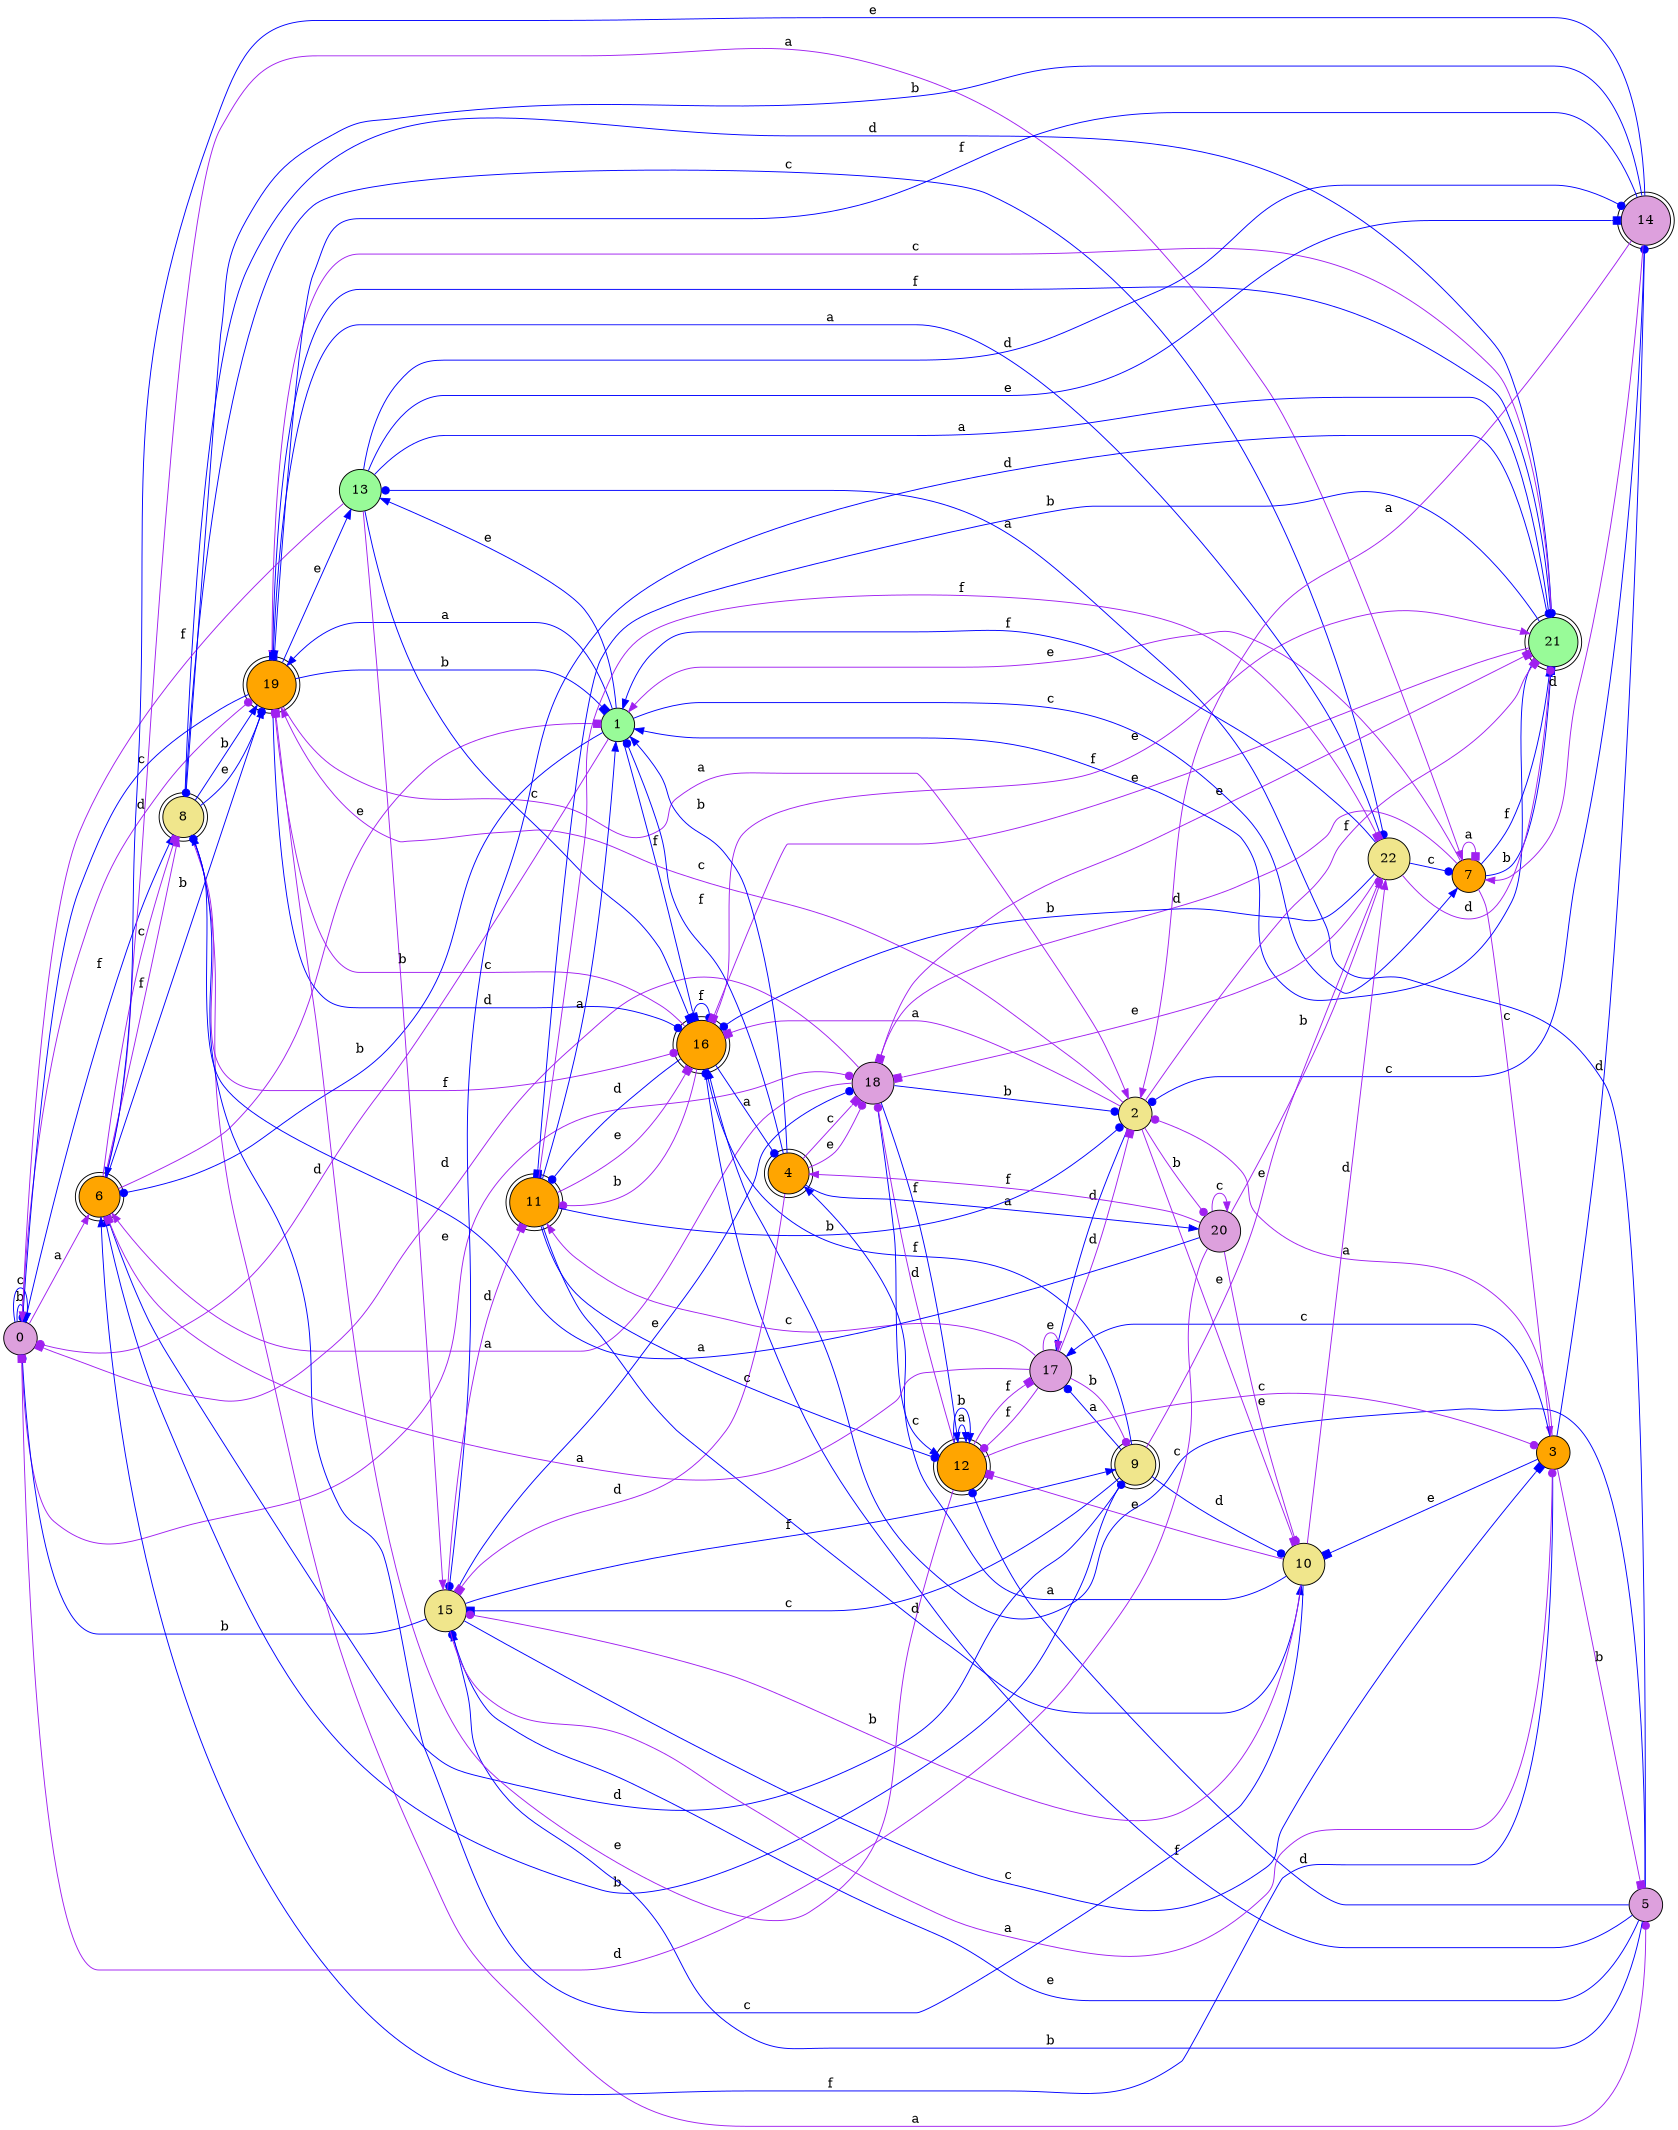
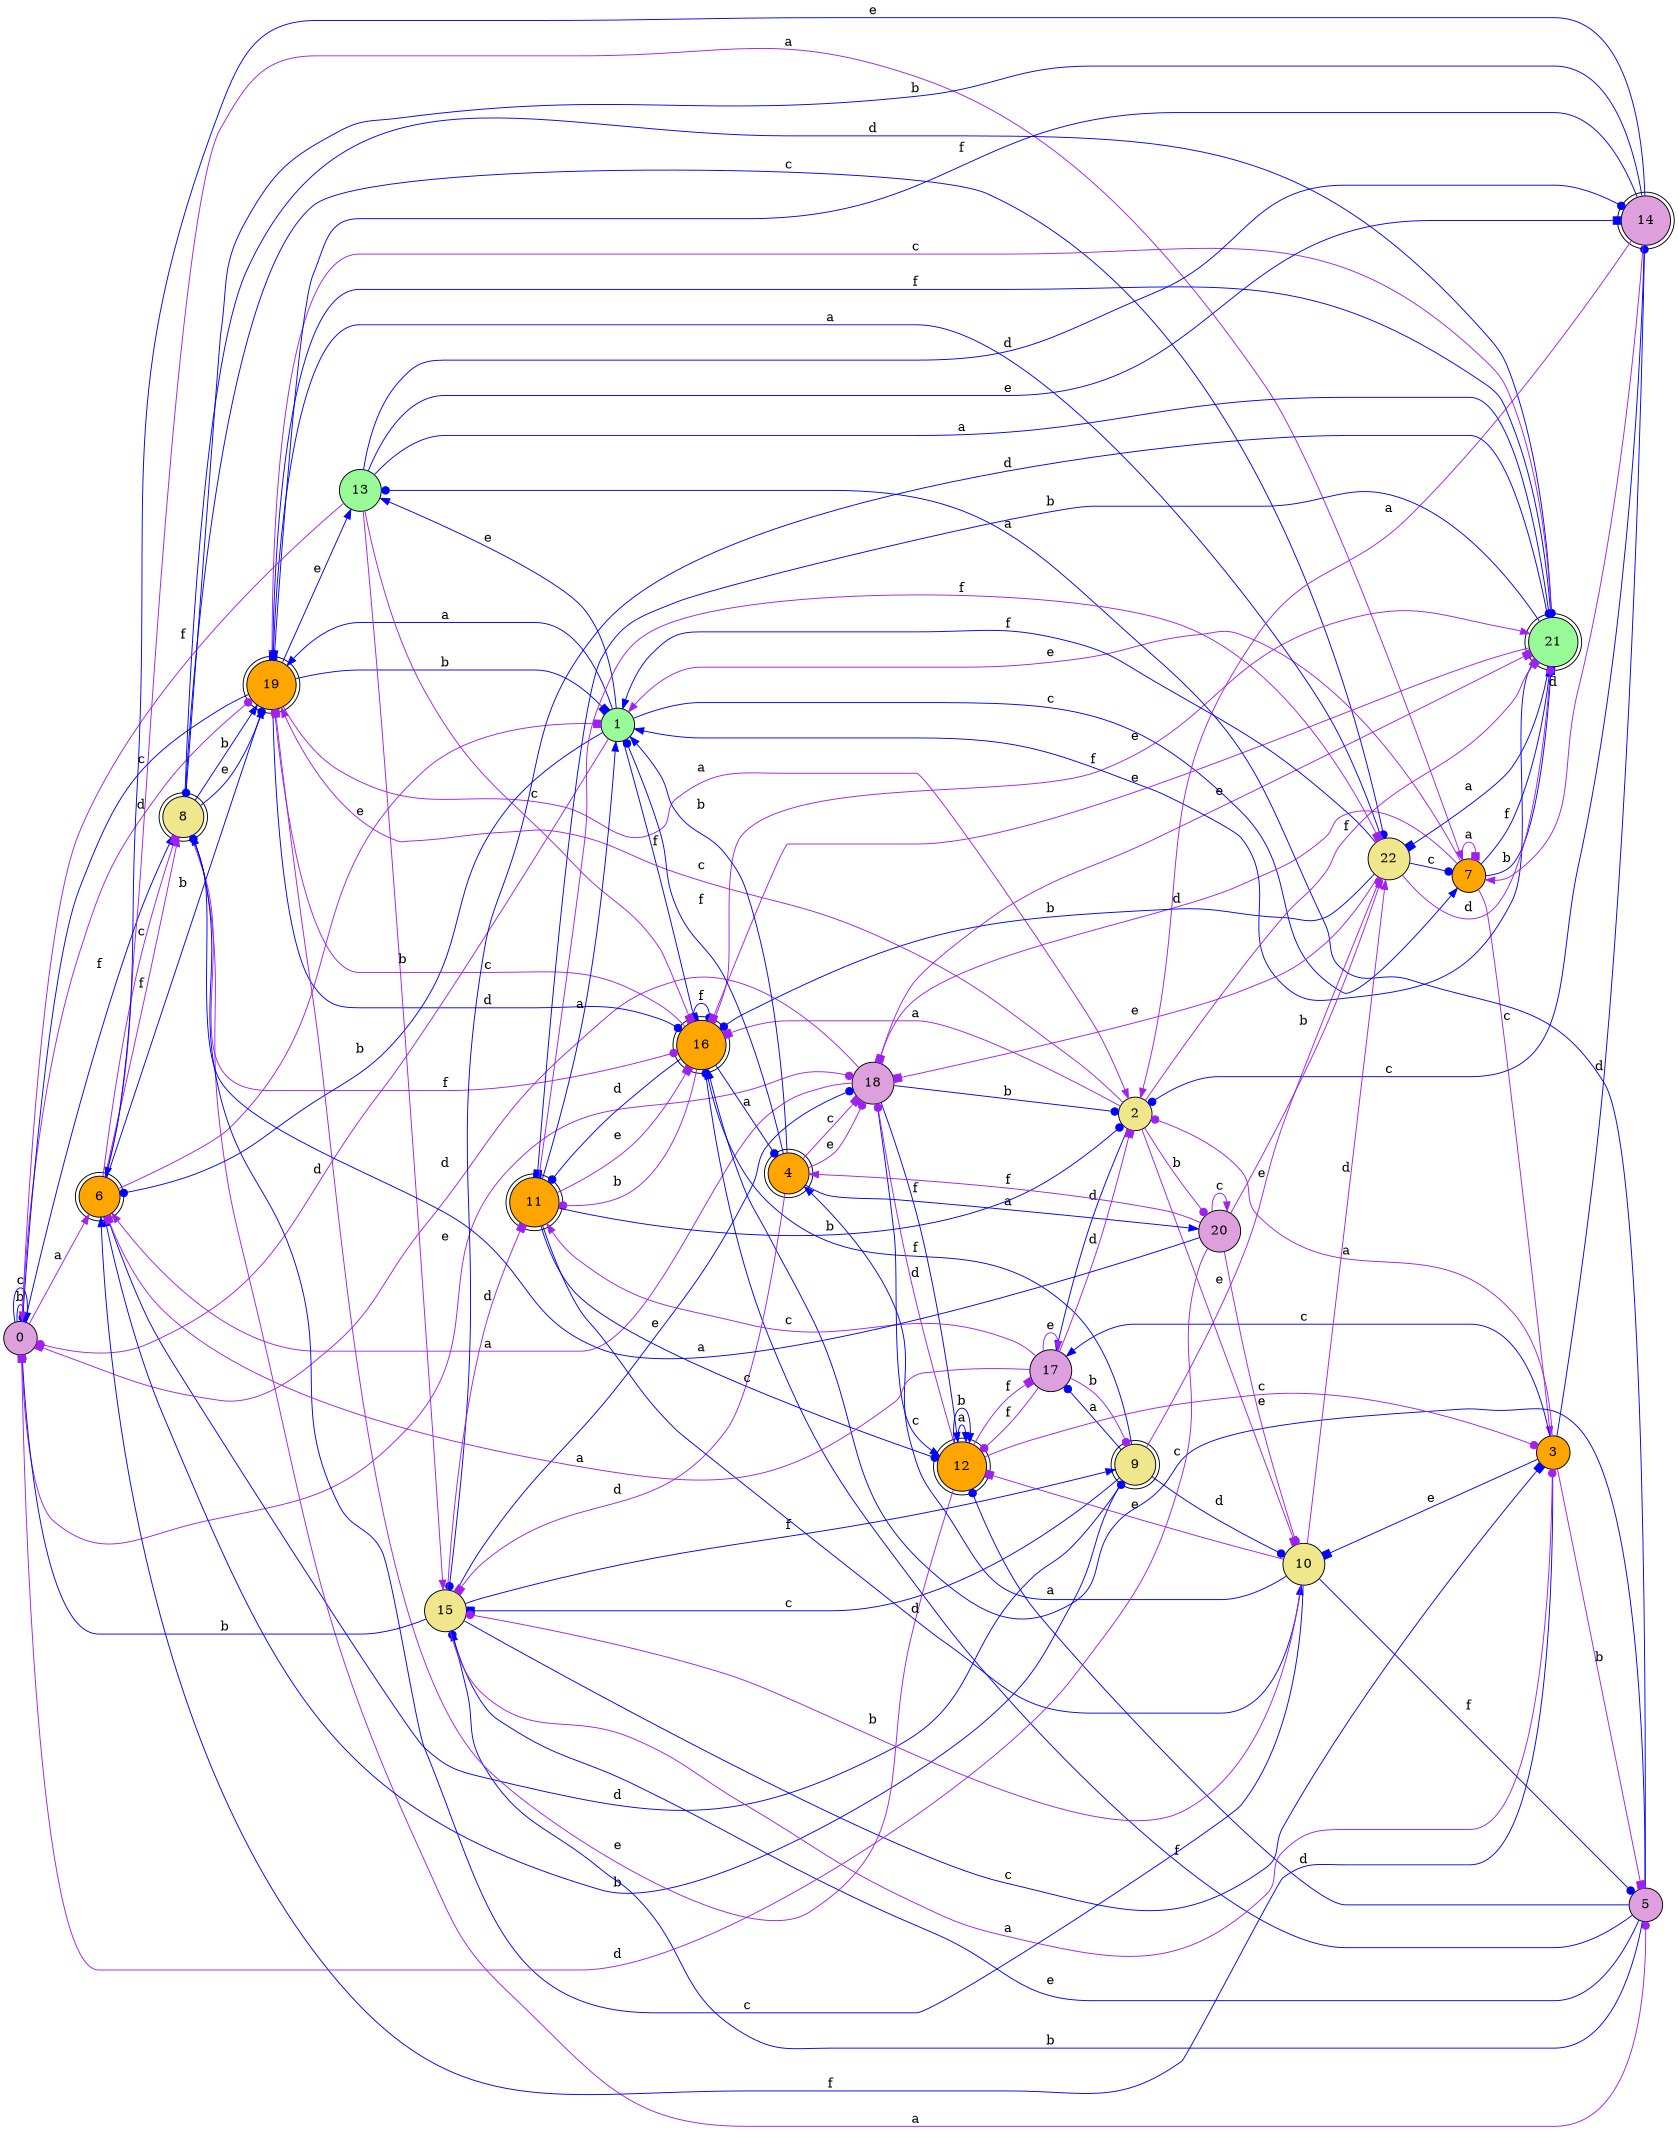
none -> (1507, 773)
(492, 784) -> (492, 784)
none -> (1474, 1733)
